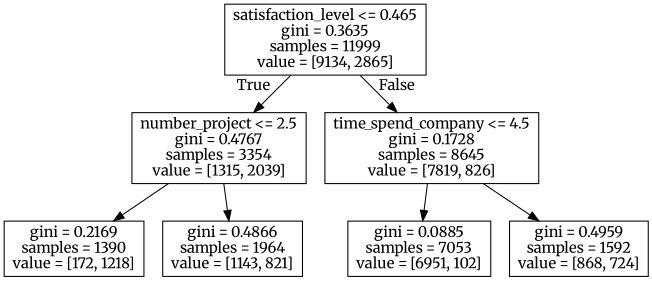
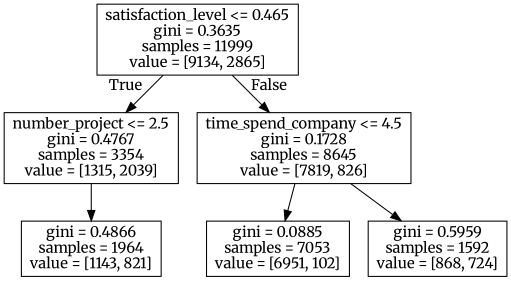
(74, 249) -> none
(579, 249) -> (438, 249)
